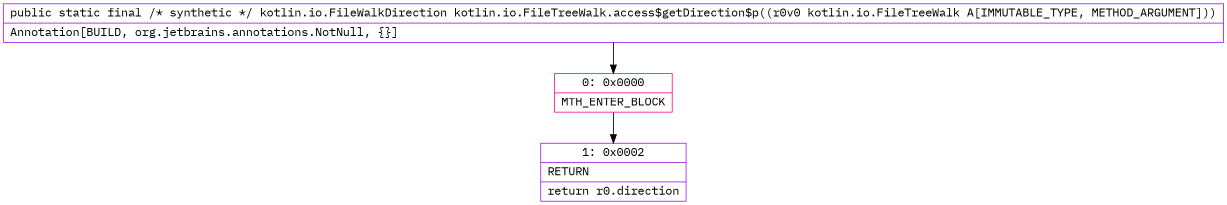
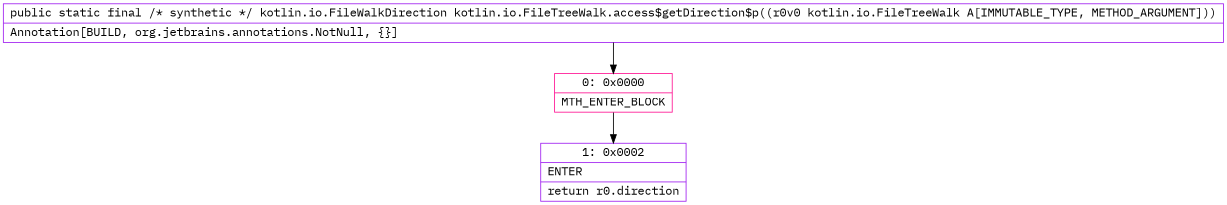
(568, 172) -> (565, 172)
